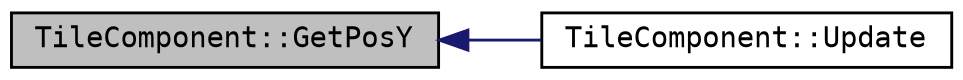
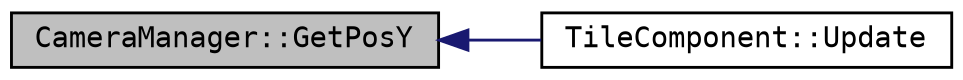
(225, 40) -> (225, 40)
